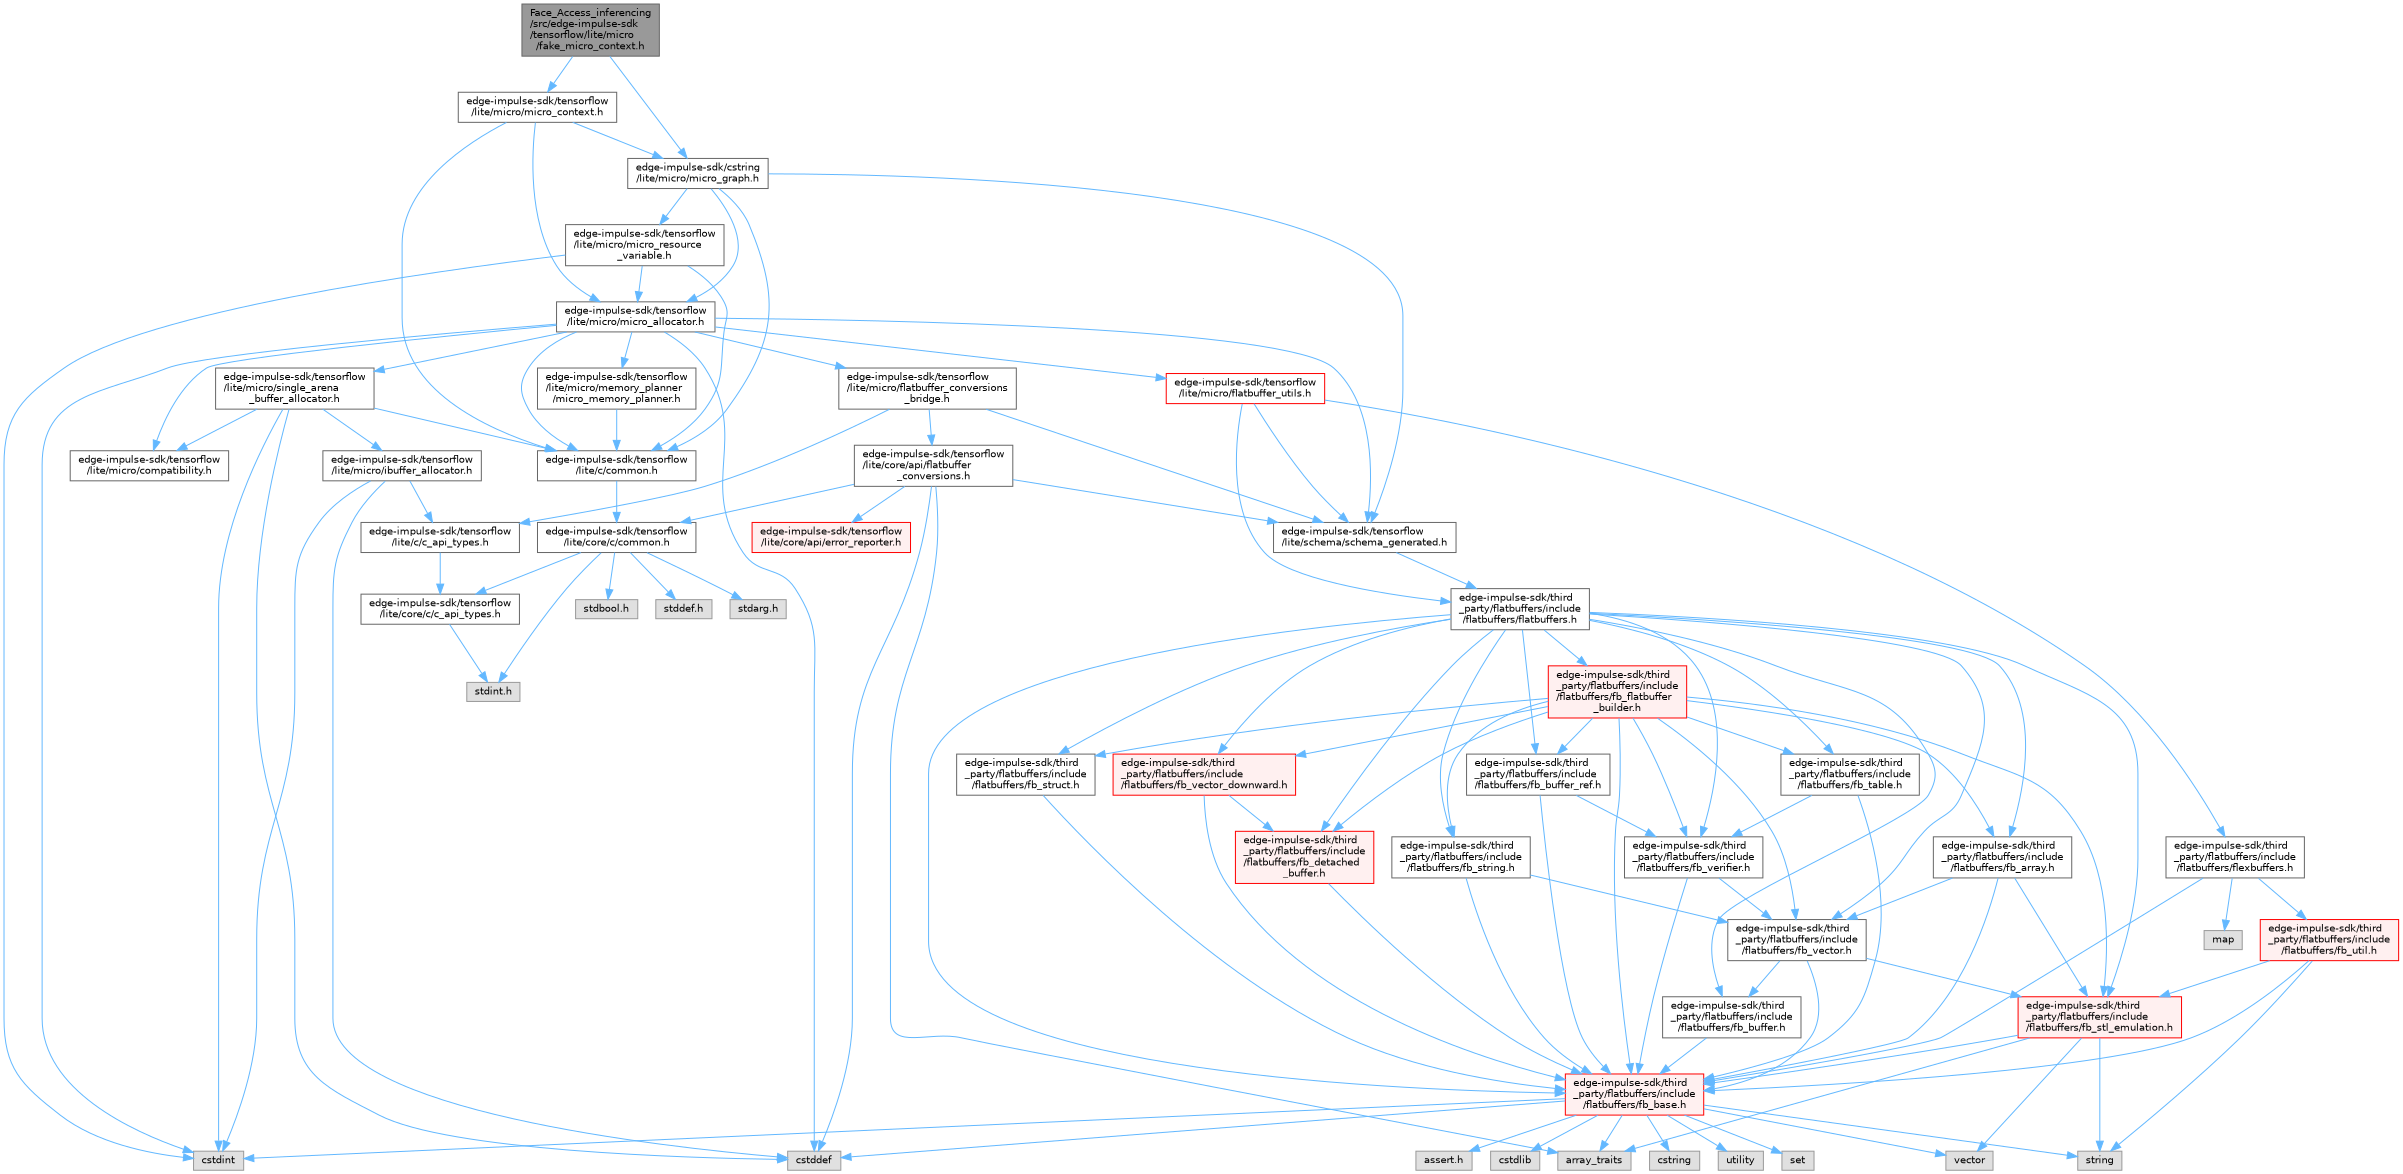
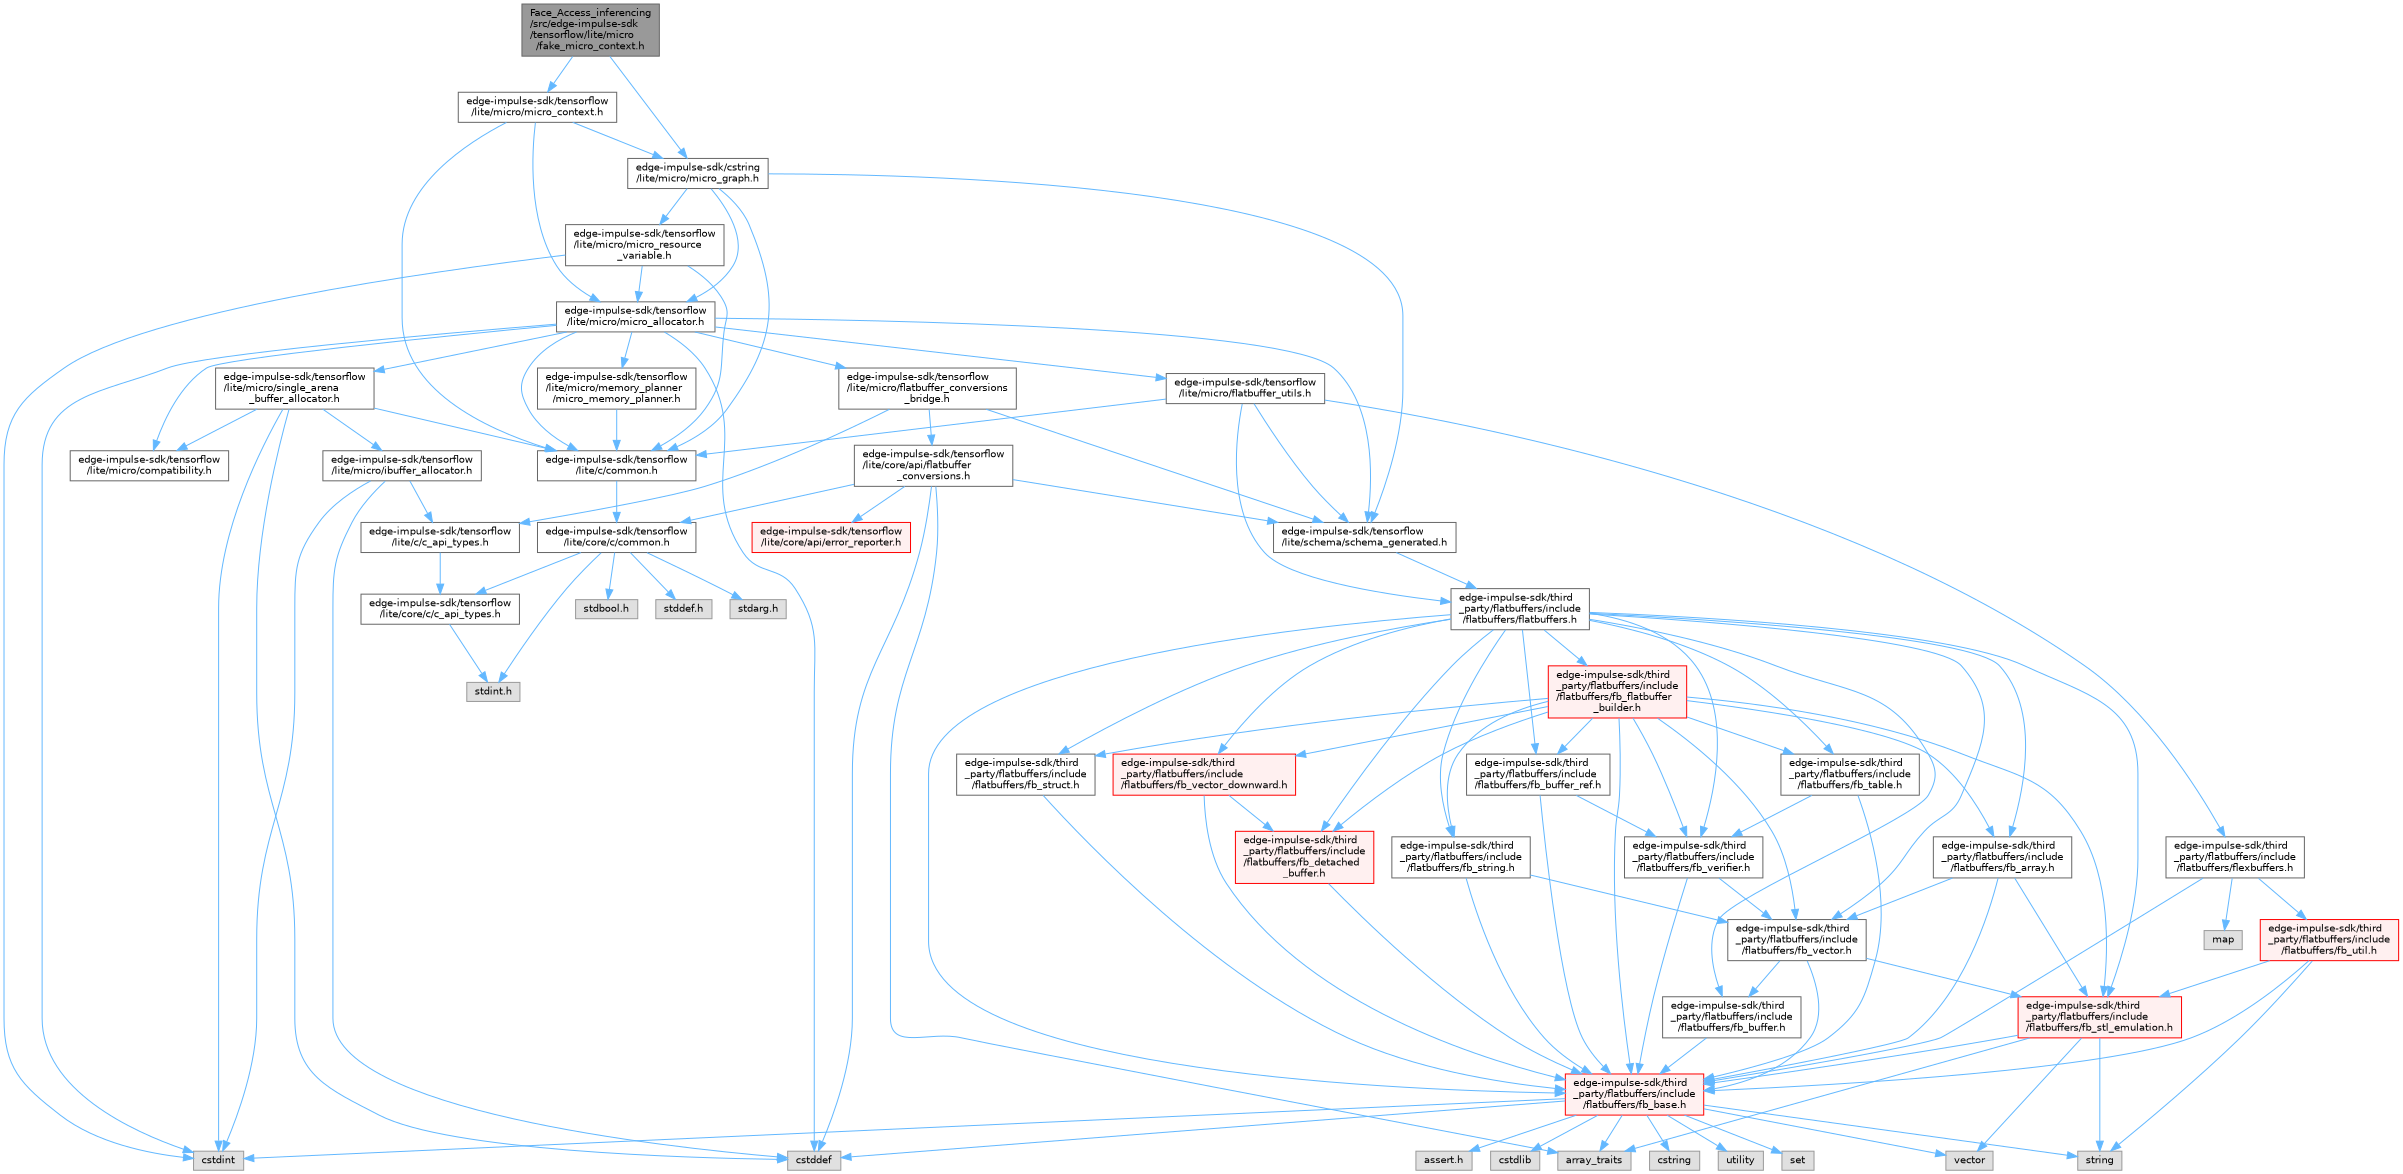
(1245, 389) -> (1245, 389)
none -> (948, 425)
